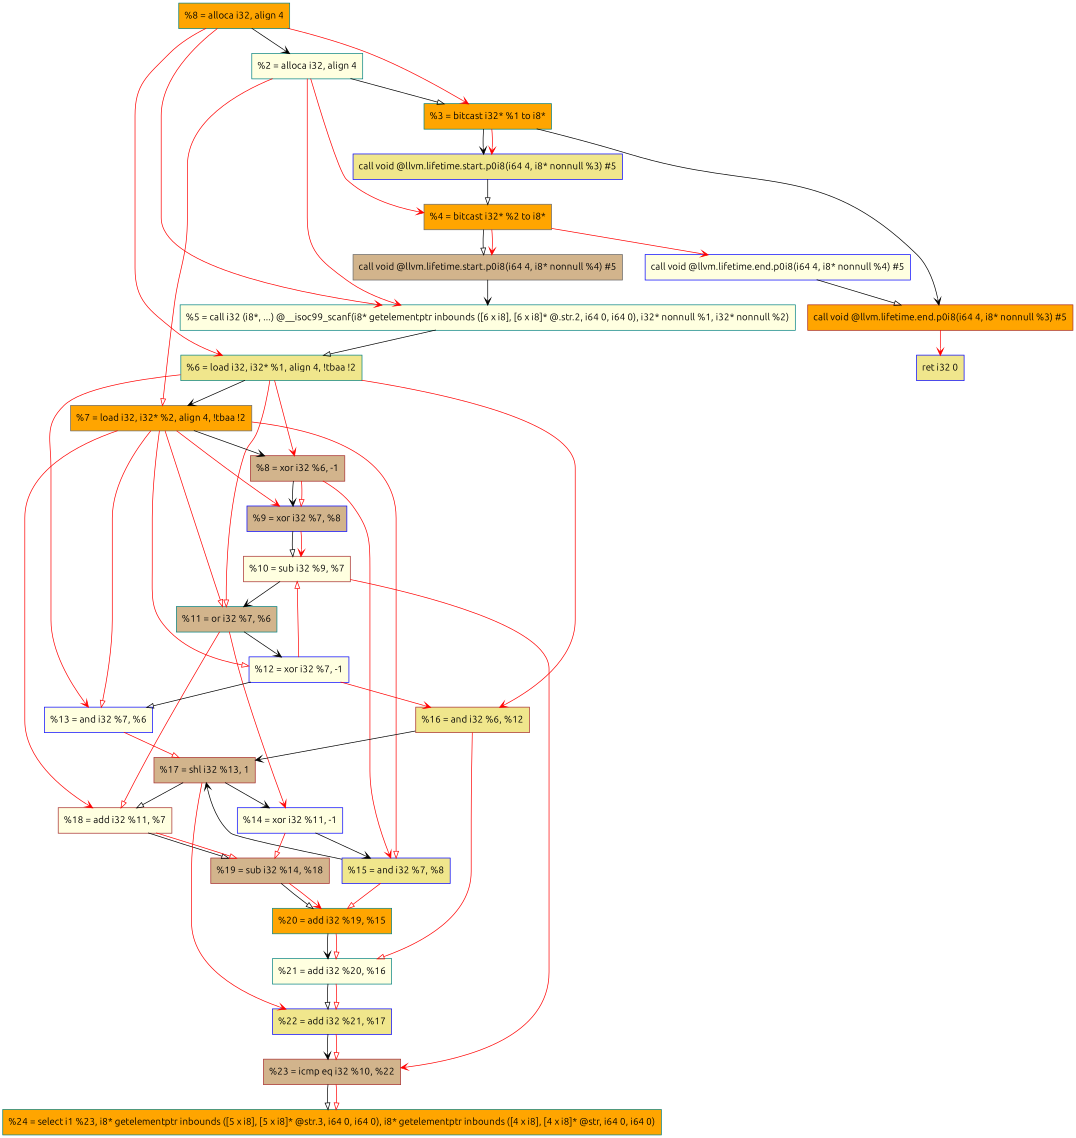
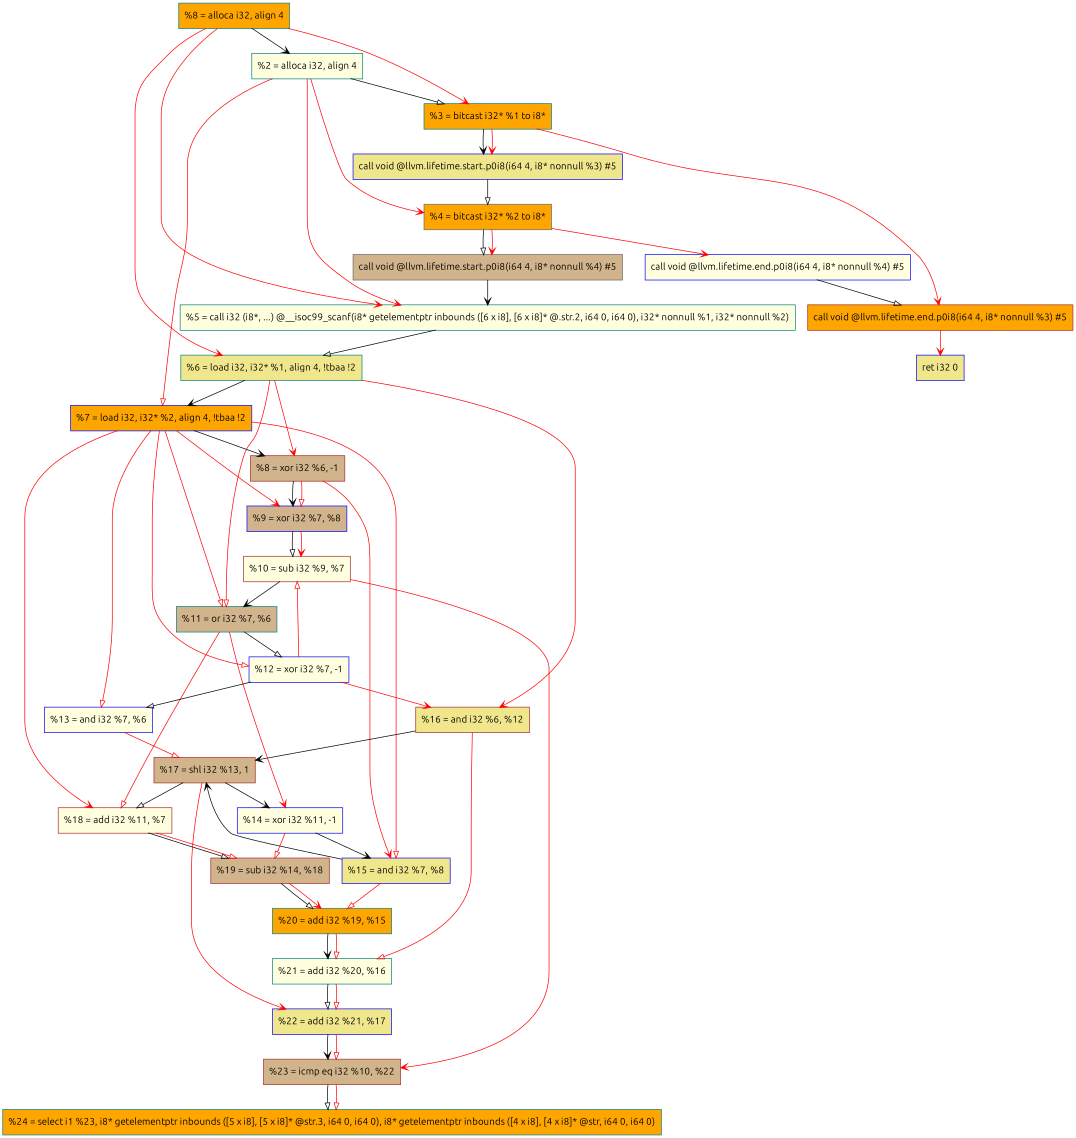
(759, 179) -> (759, 179)
(161, 418) -> (161, 418)
(51, 494) -> none
(260, 642) -> (260, 642)
